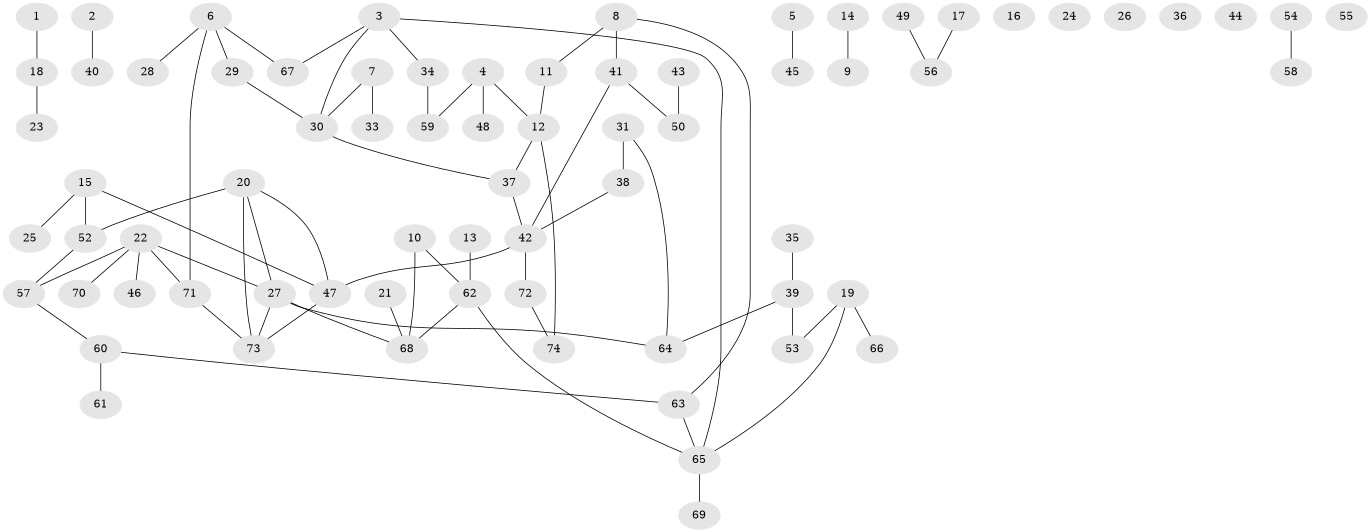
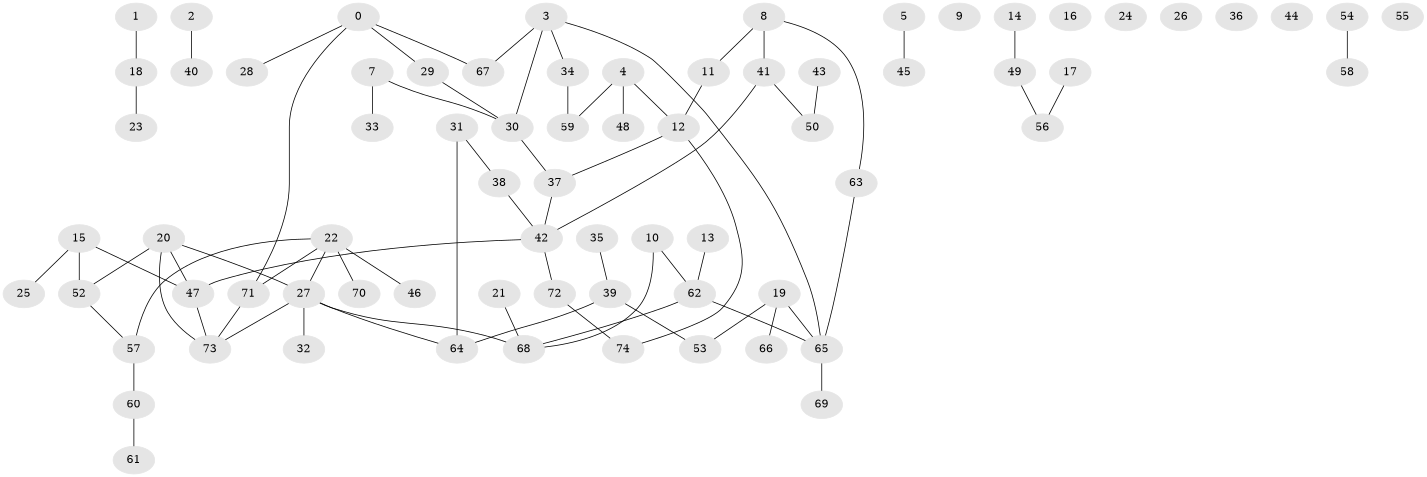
(211, 17) -> (359, 17)
(848, 45) -> (1015, 45)
none -> (304, 349)
(390, 378) -> none
